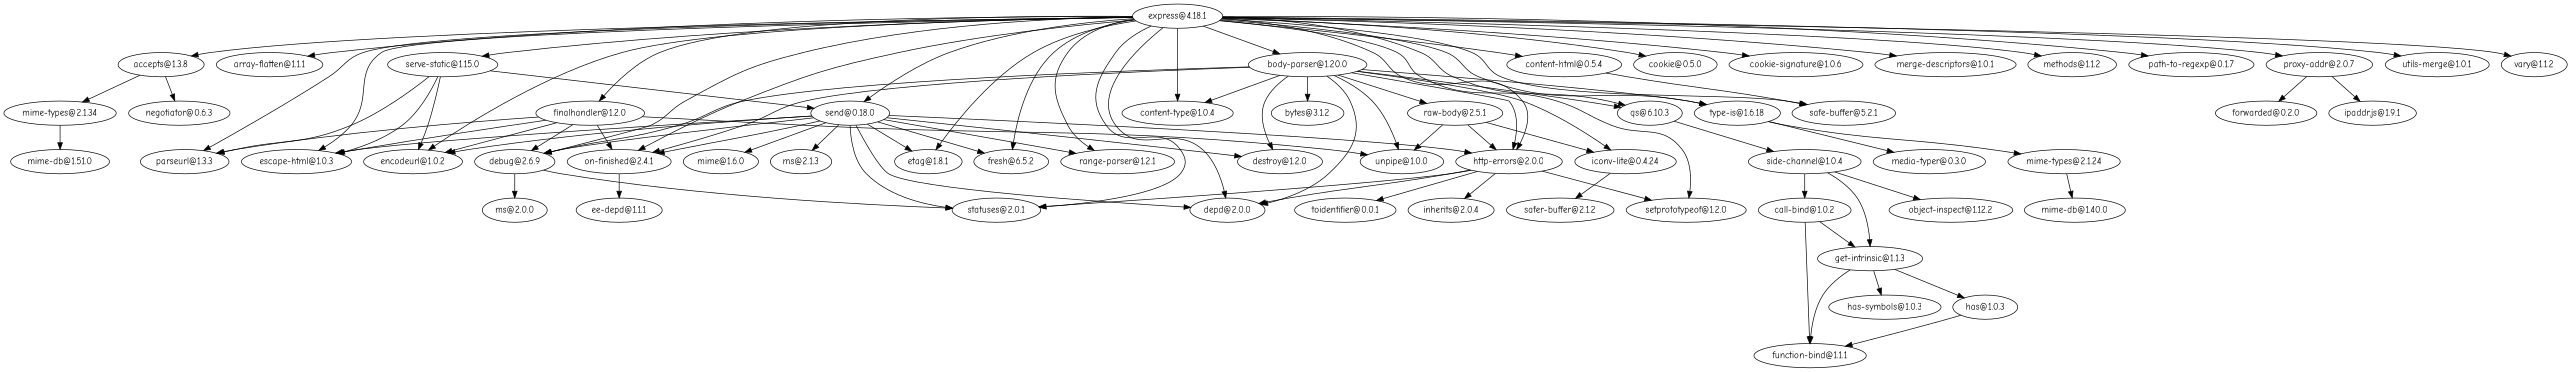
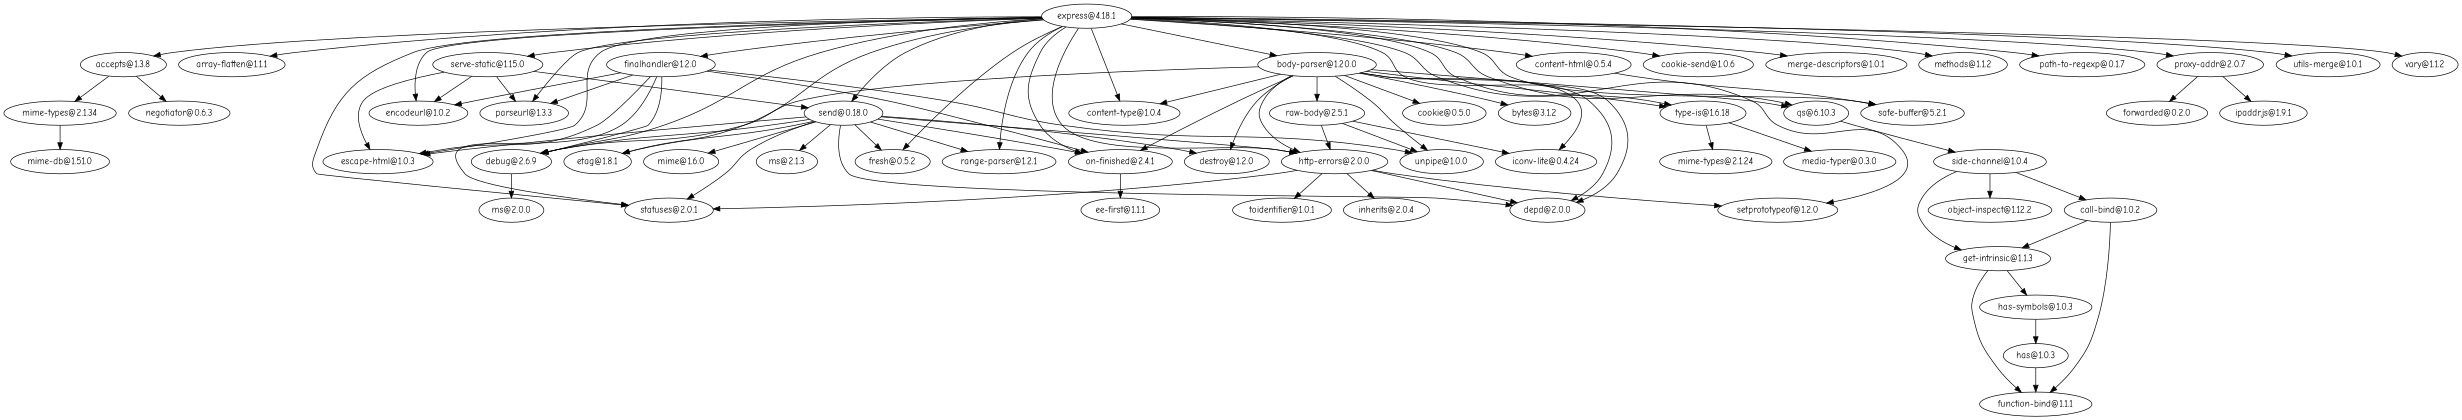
(1525, 39) -> (1379, 88)
(1796, 65) -> (1698, 65)
(589, 134) -> none
(1011, 162) -> (893, 162)
(744, 196) -> (457, 160)
(619, 210) -> (1120, 210)
(1345, 210) -> (1282, 210)
(1560, 210) -> none
(2075, 210) -> none
(1926, 282) -> (2036, 328)
